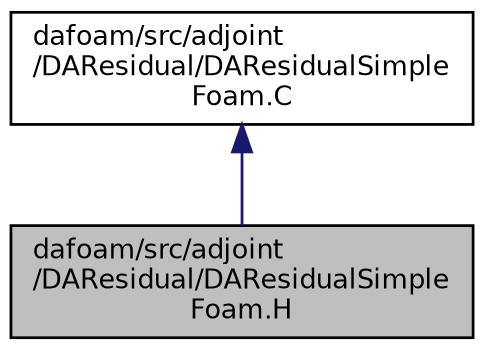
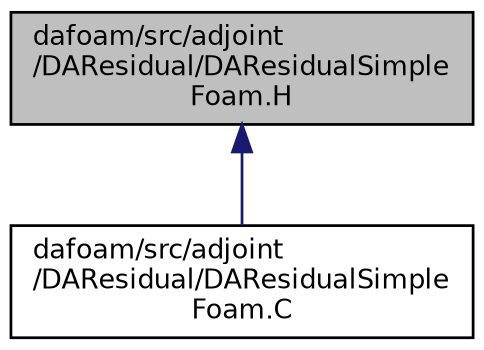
(242, 189) -> (242, 189)
